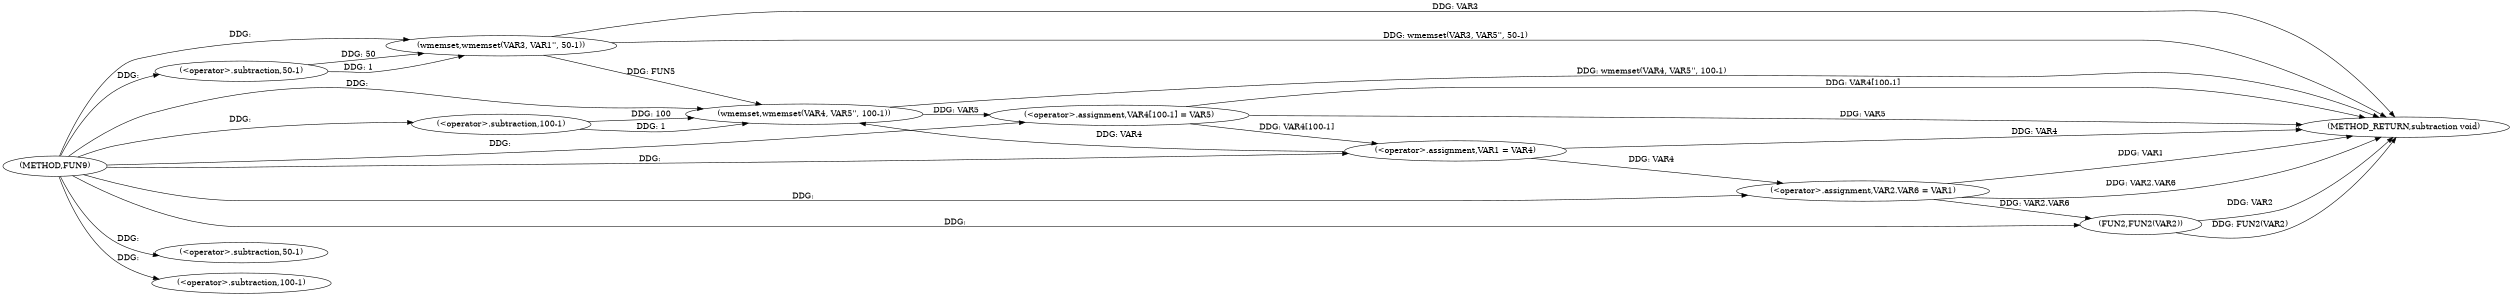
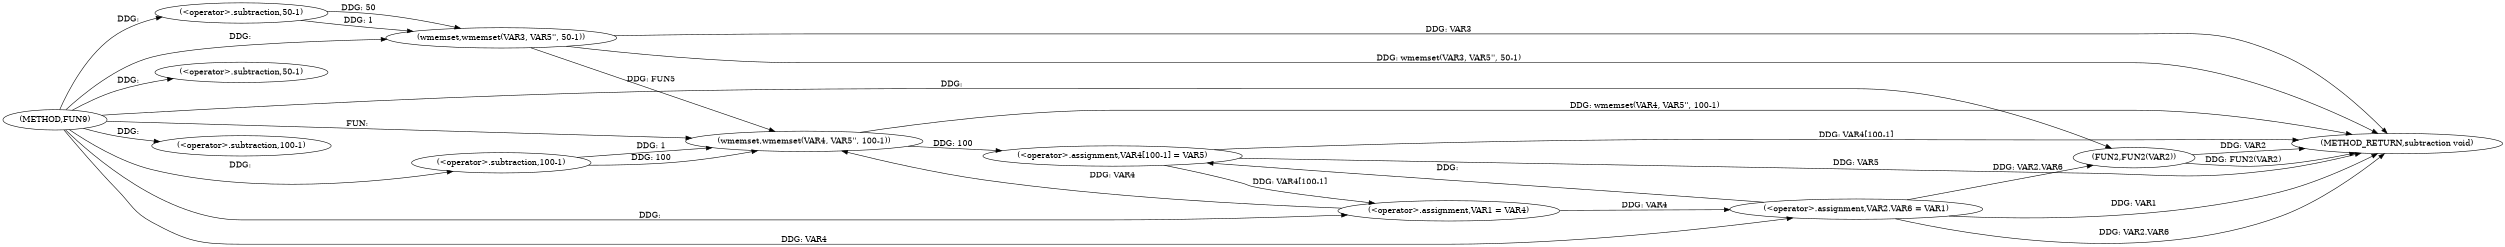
(501, 46) -> (501, 38)
(359, 84) -> (359, 124)
(956, 111) -> (953, 144)
(1929, 139) -> none
(563, 150) -> (1488, 183)
(804, 196) -> (804, 240)
